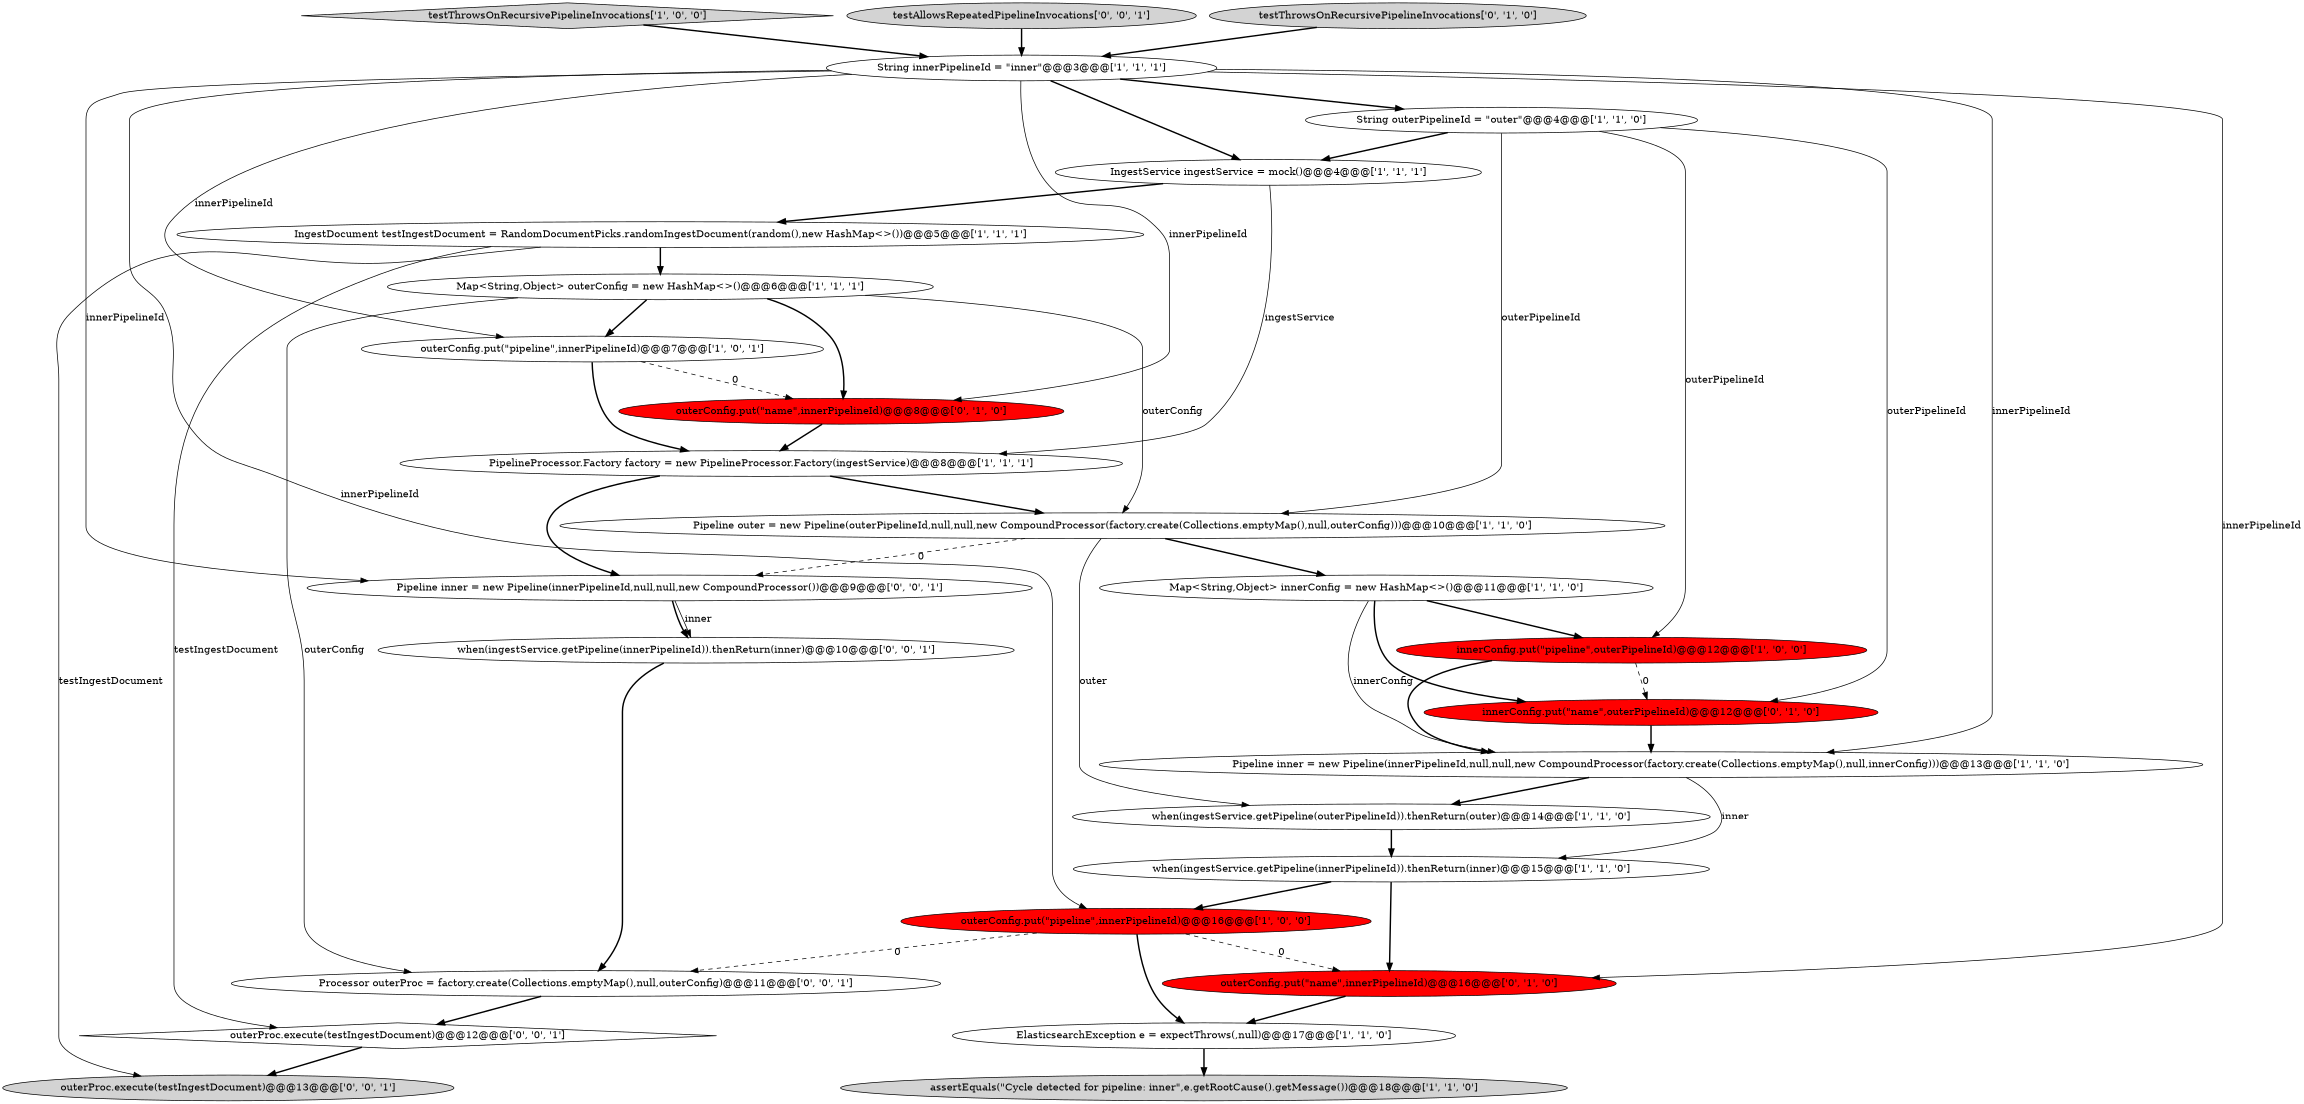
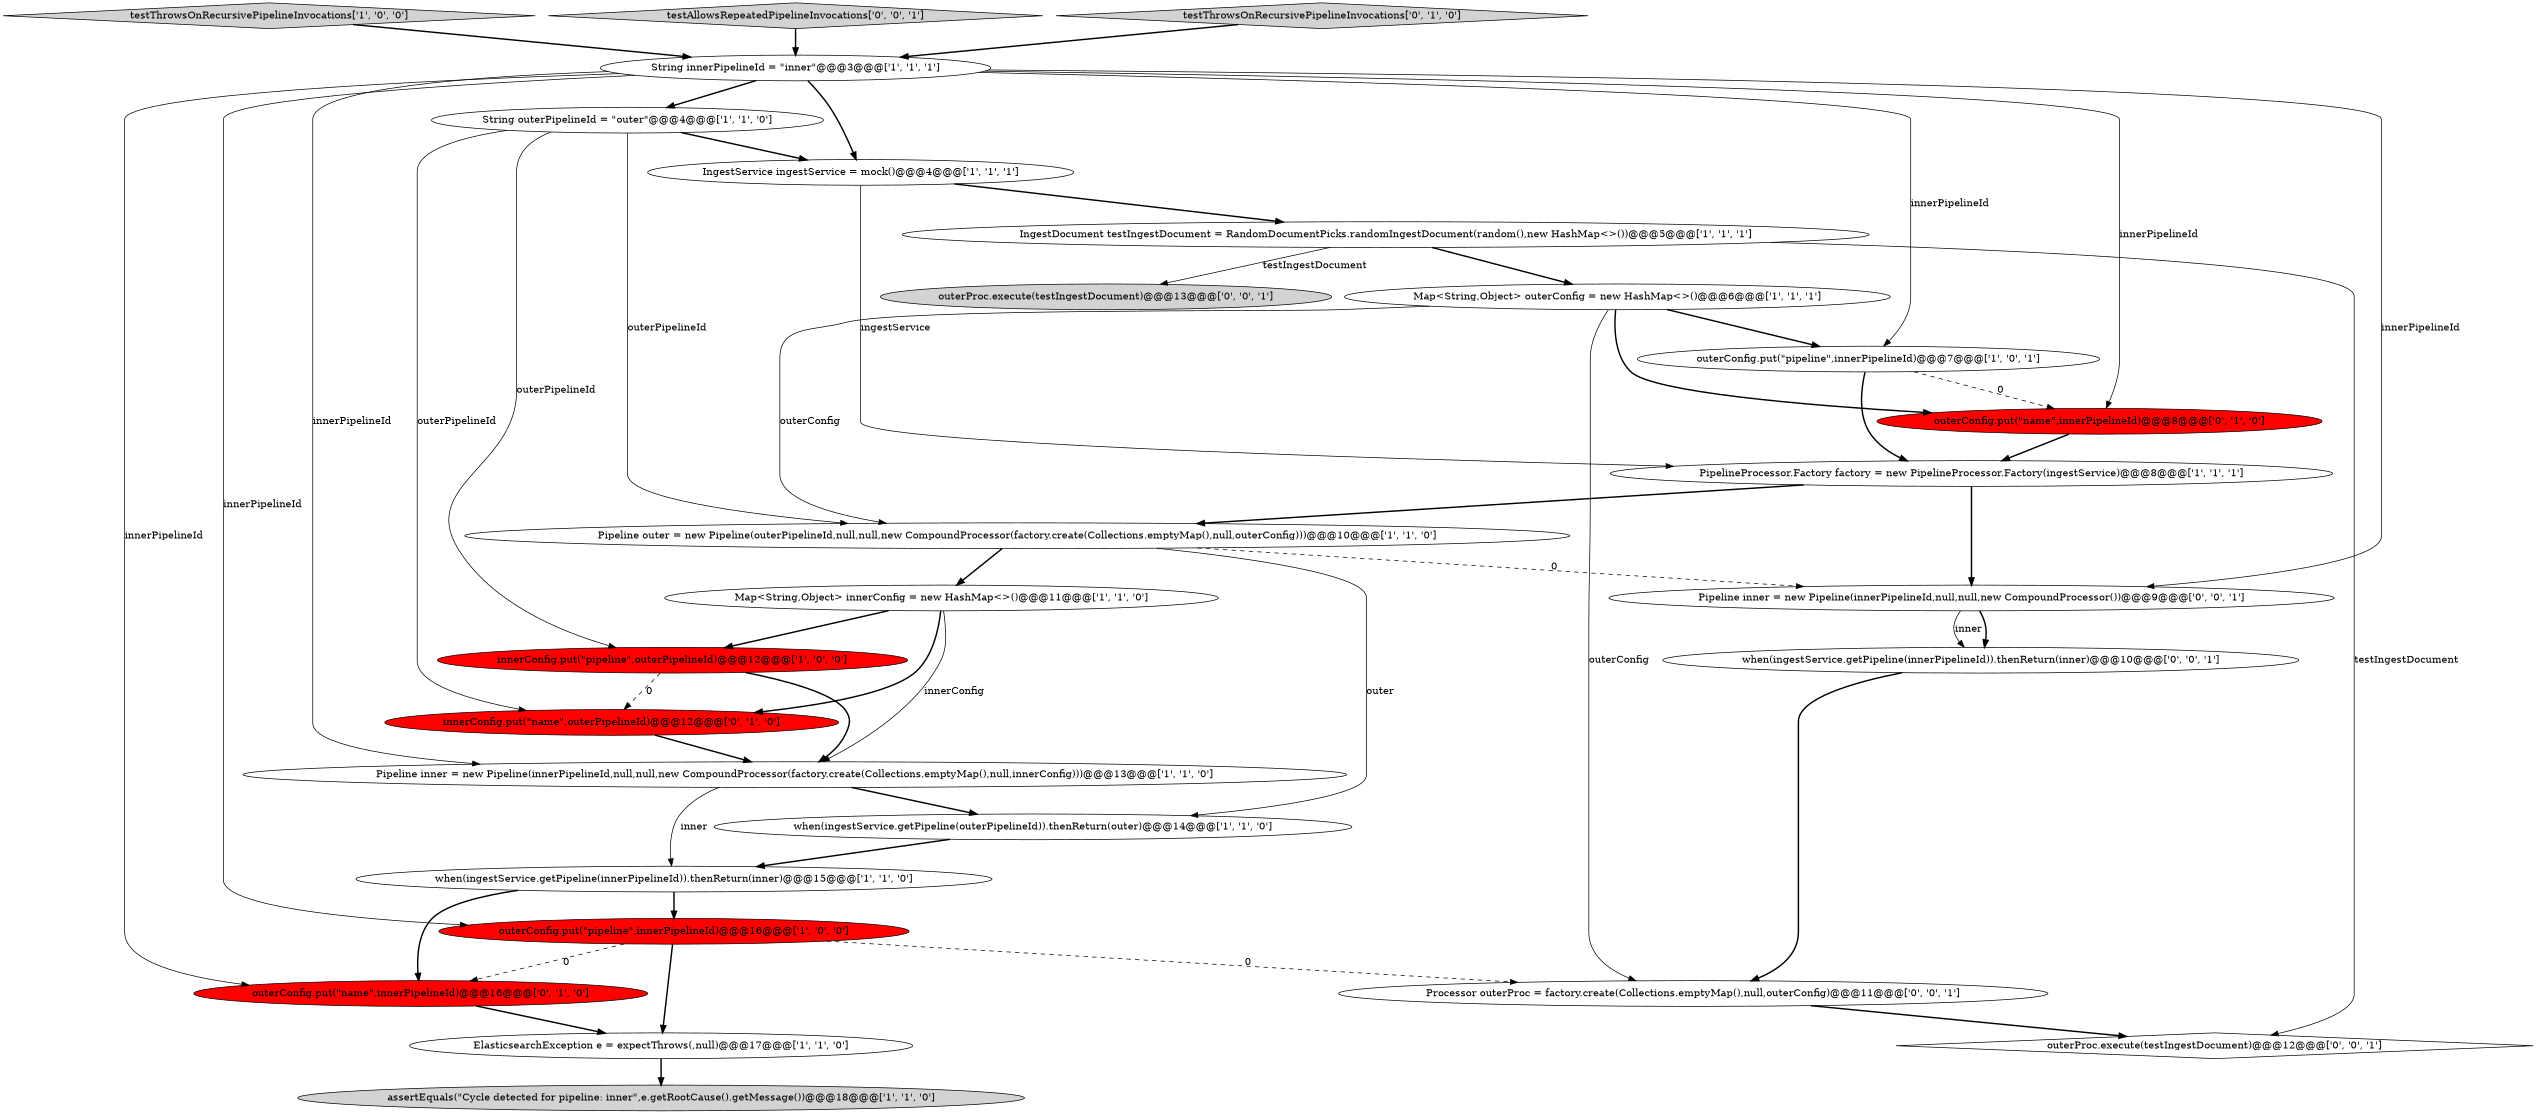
(1022, 16) -> (796, 16)
(1398, 16) -> (1322, 16)
(319, 1060) -> none
